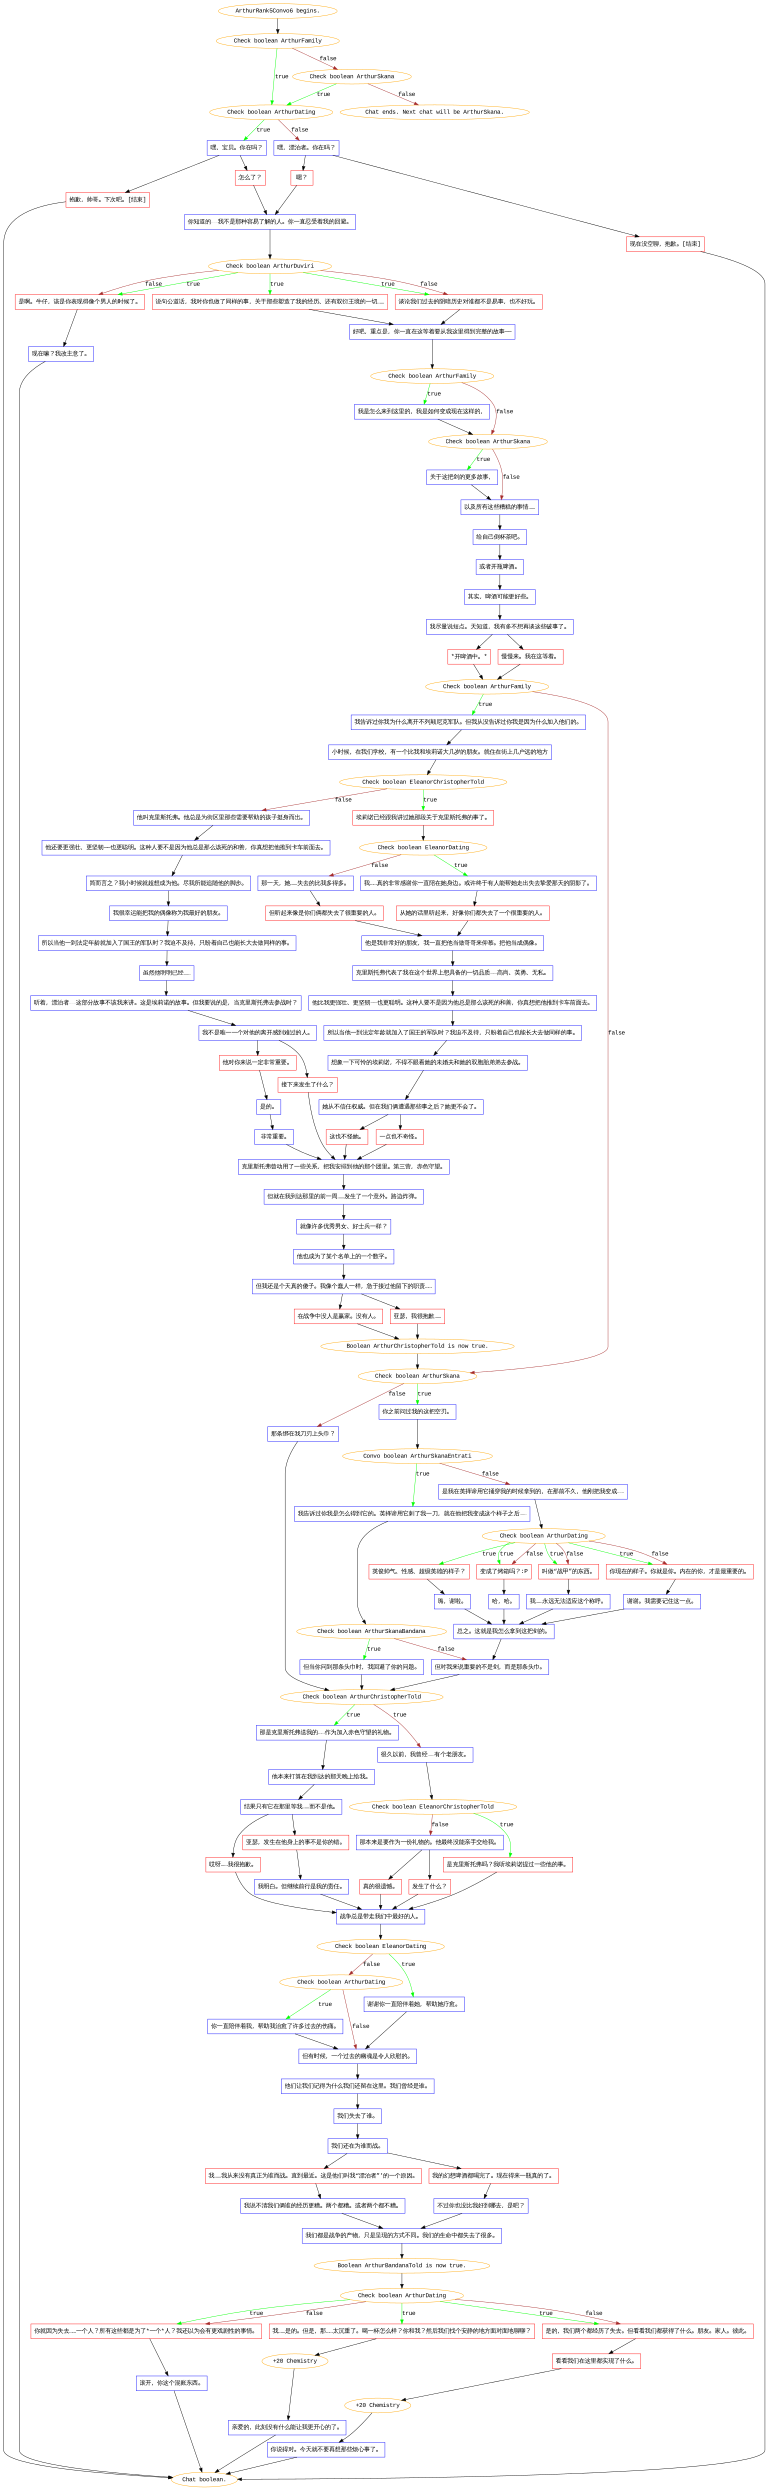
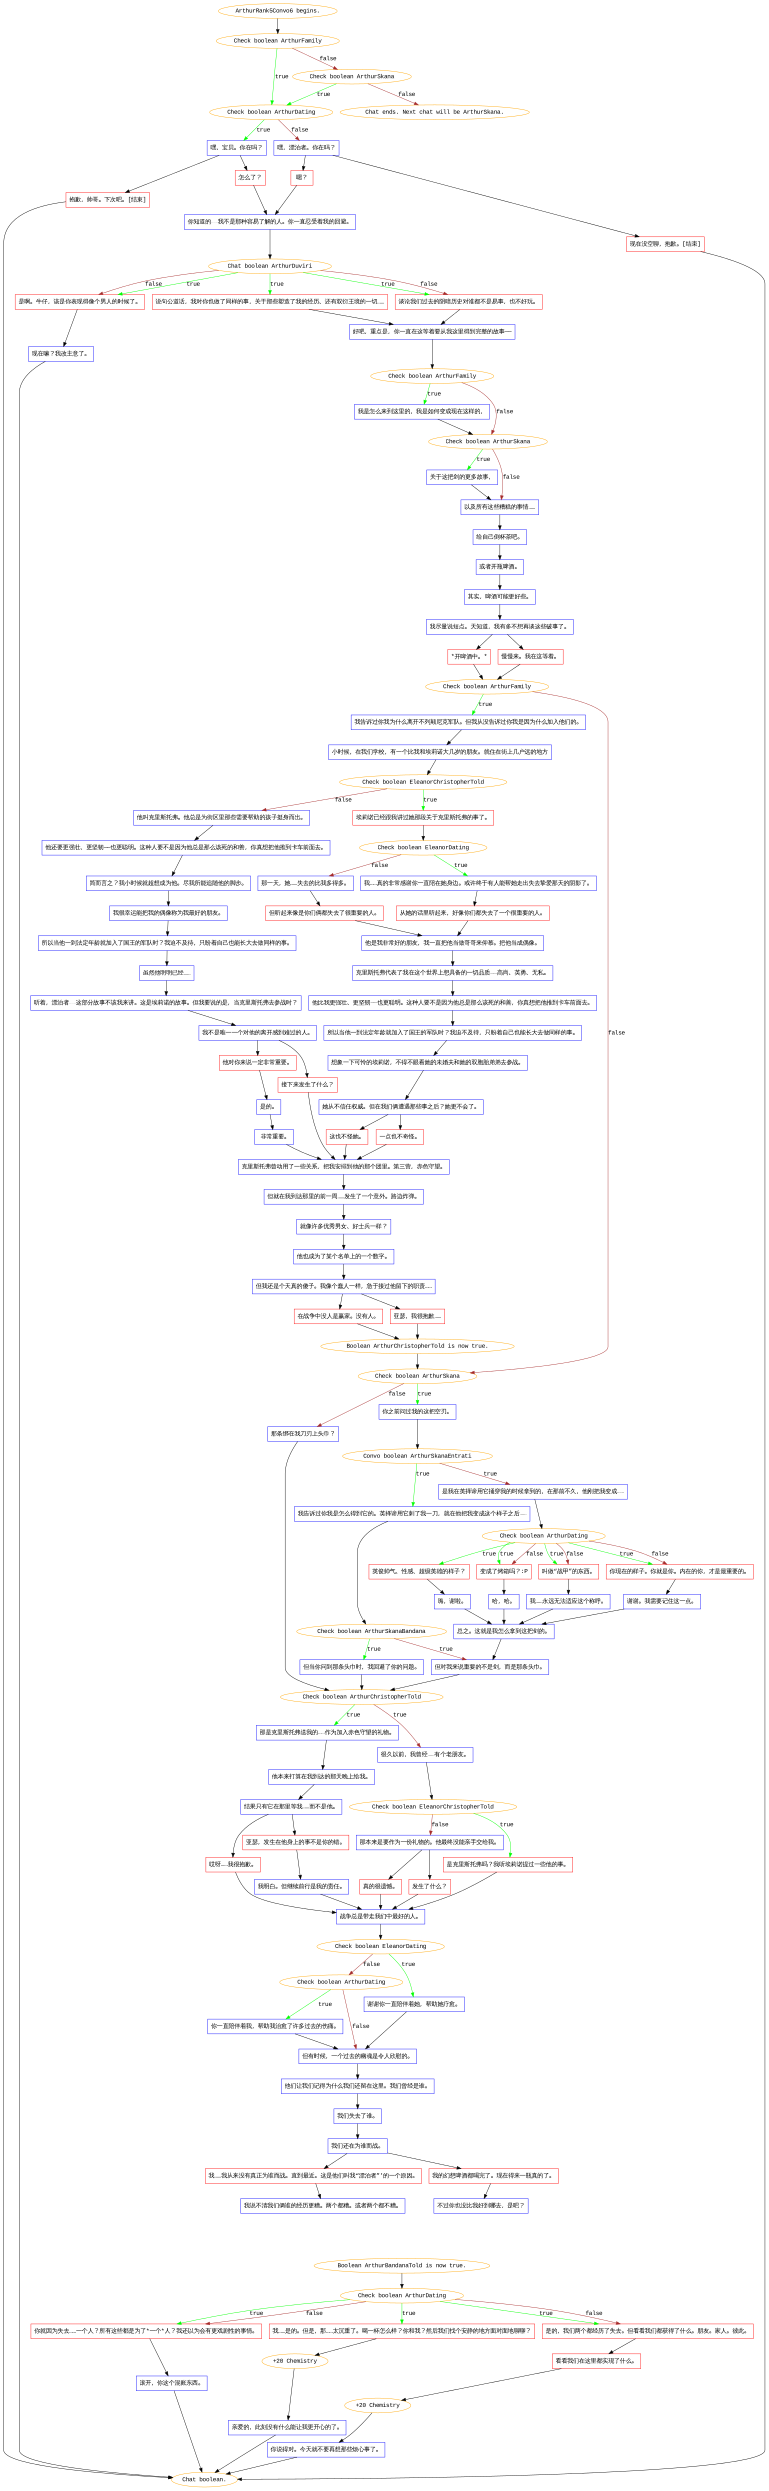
(270, 266) -> (270, 266)
(490, 1474) -> (490, 1474)
(446, 1649) -> (446, 1649)
(402, 2236) -> none
